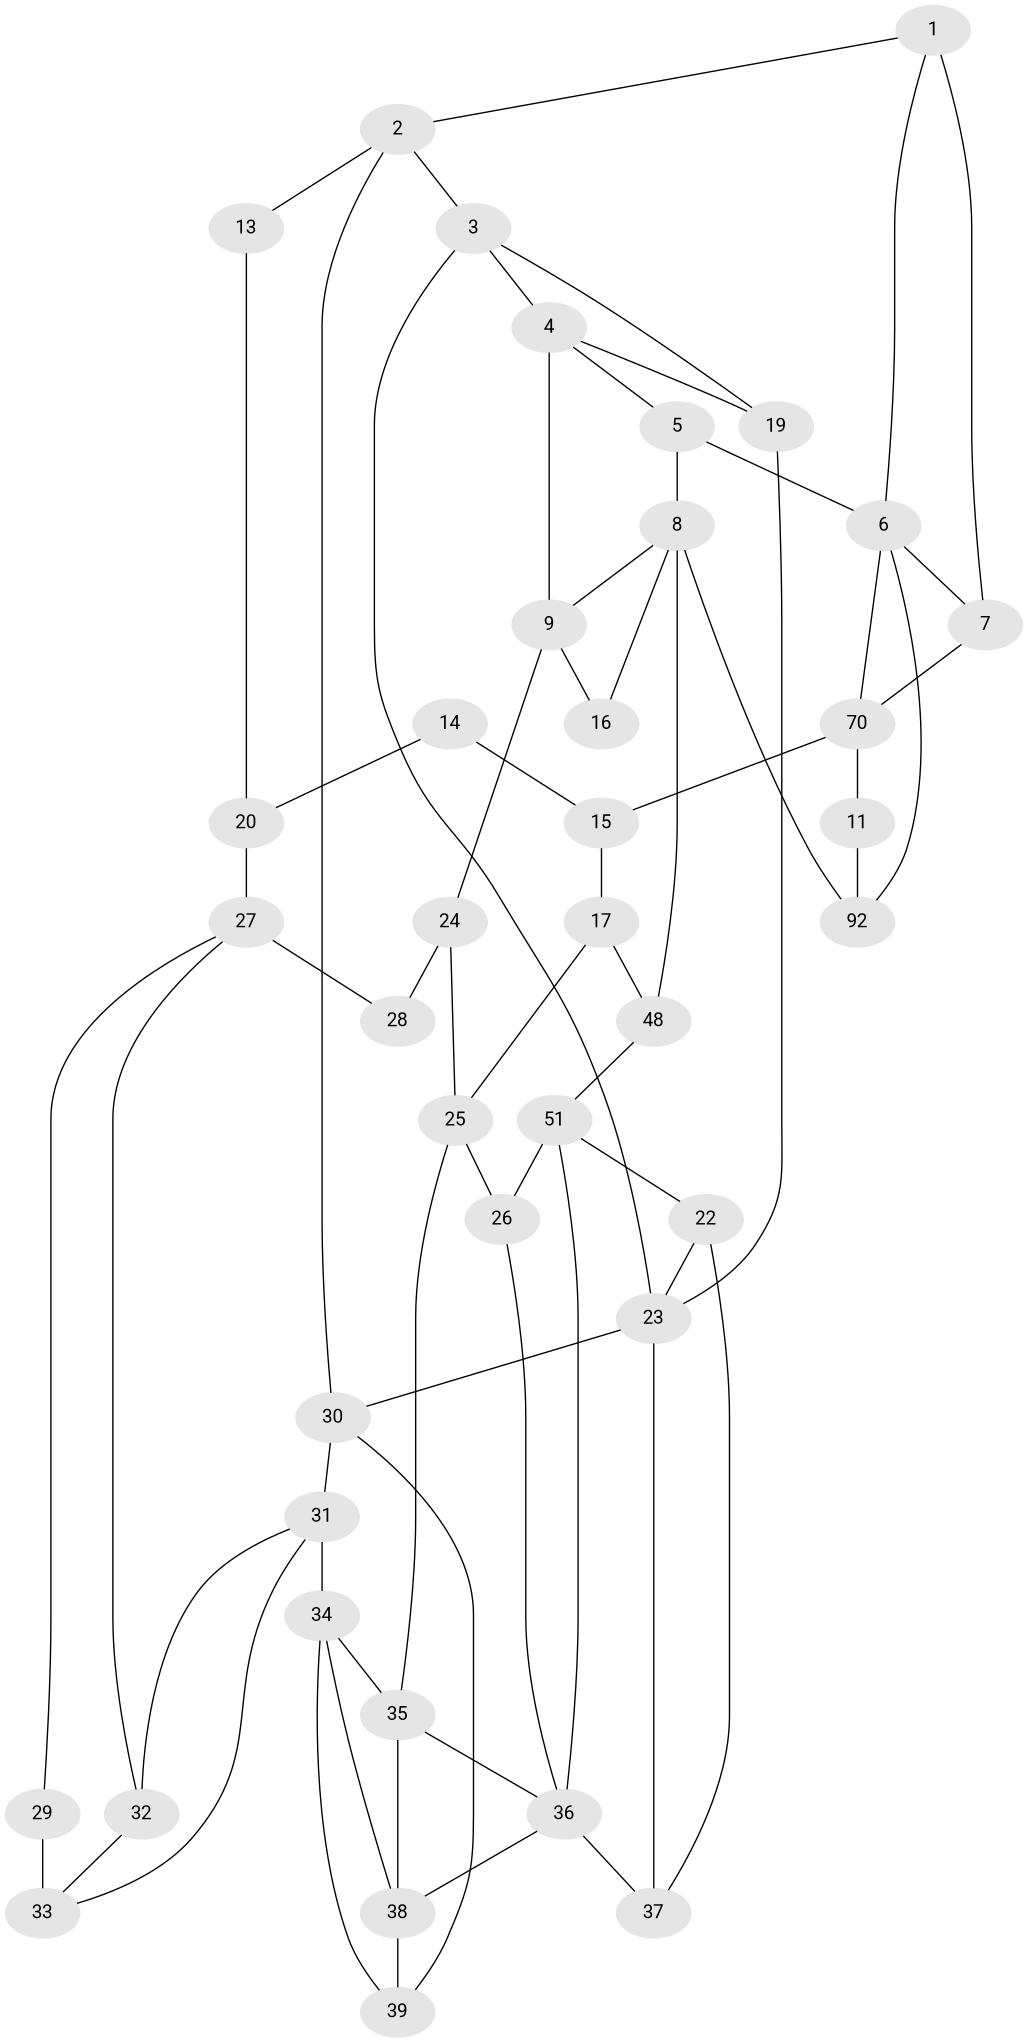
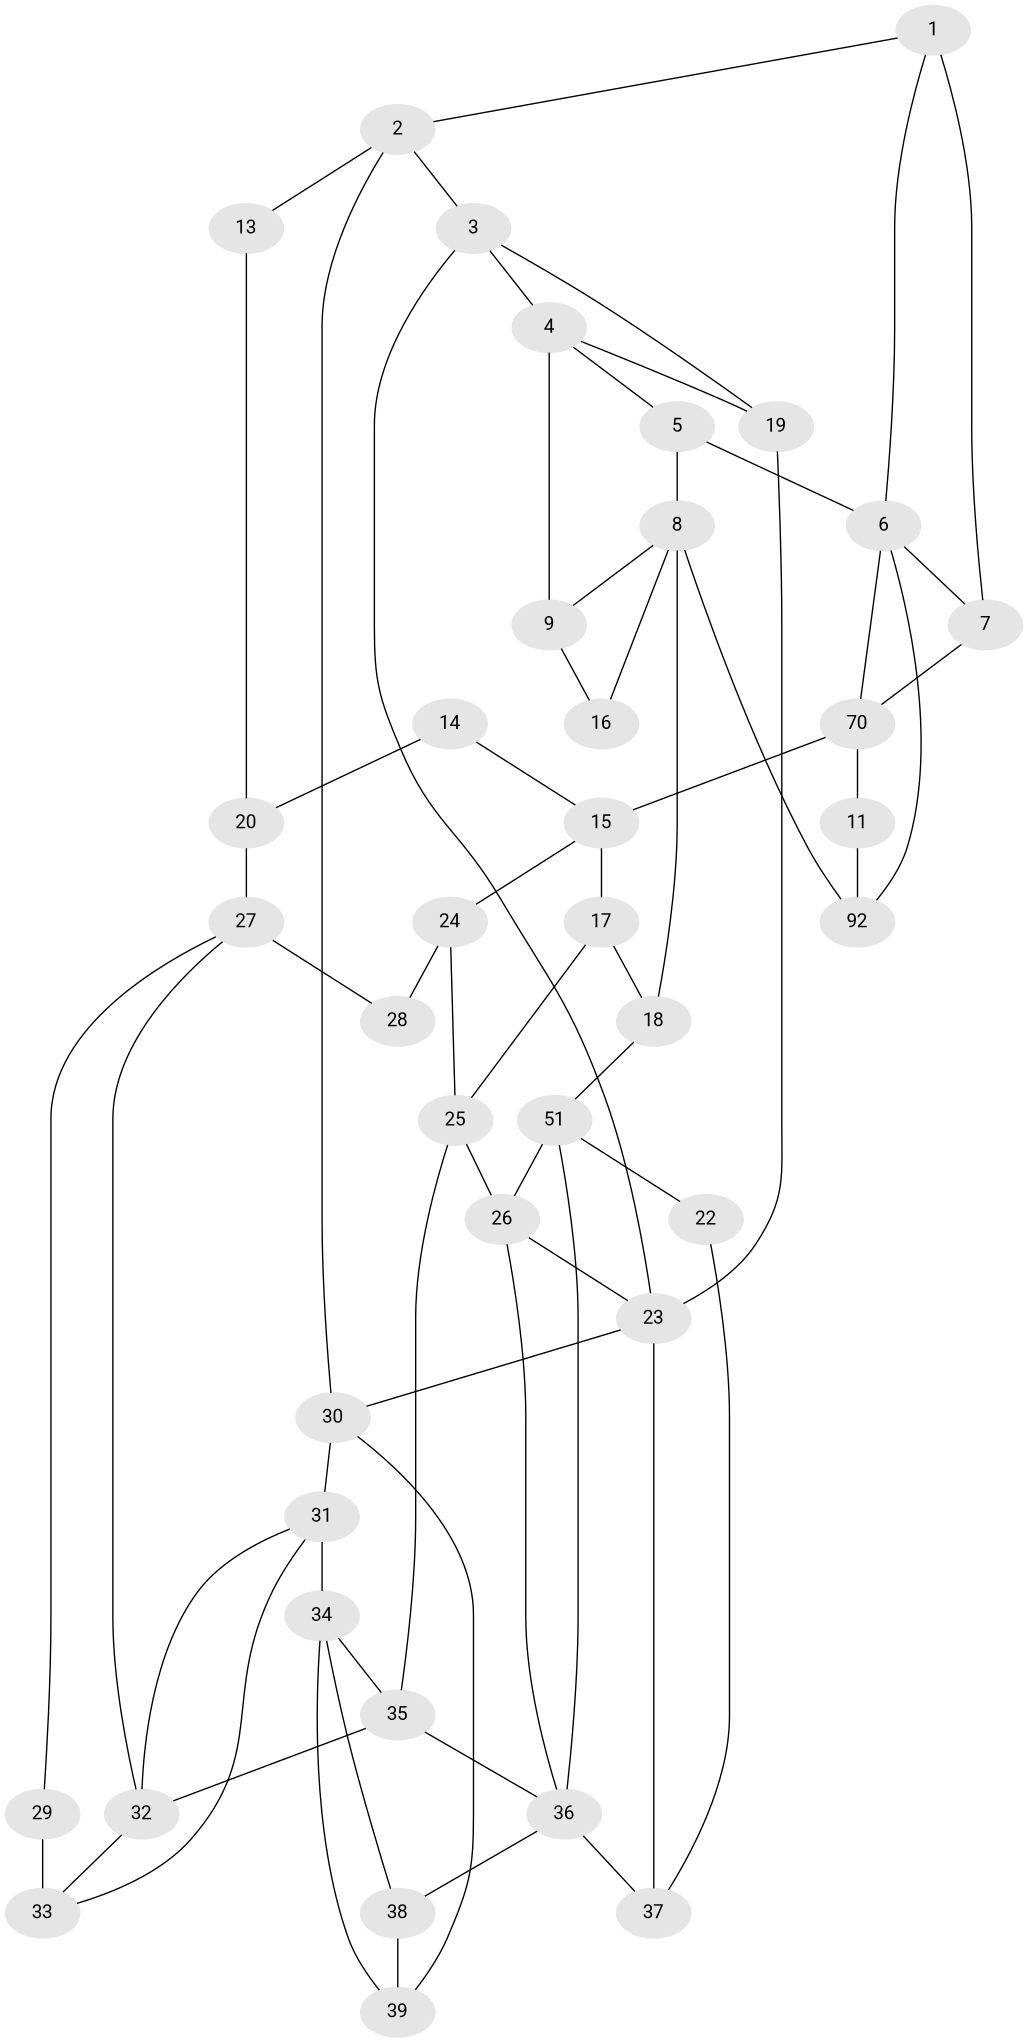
(500, 774) -> (526, 873)
(654, 1021) -> (654, 1021)
(680, 1269) -> (586, 1274)
(398, 1814) -> (270, 1765)
